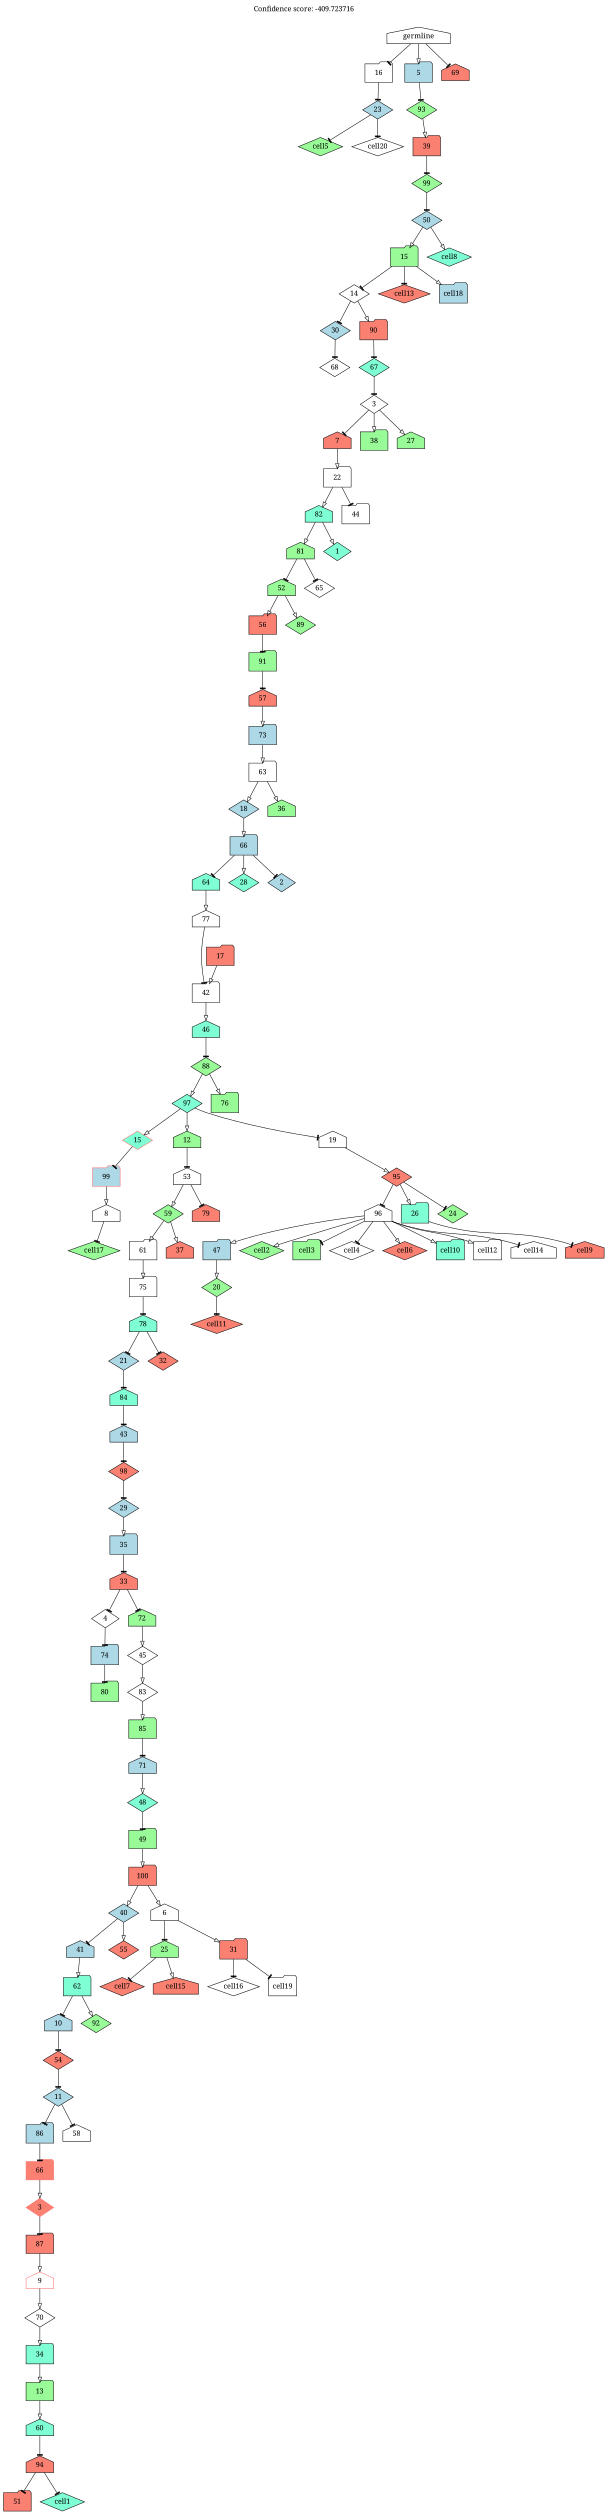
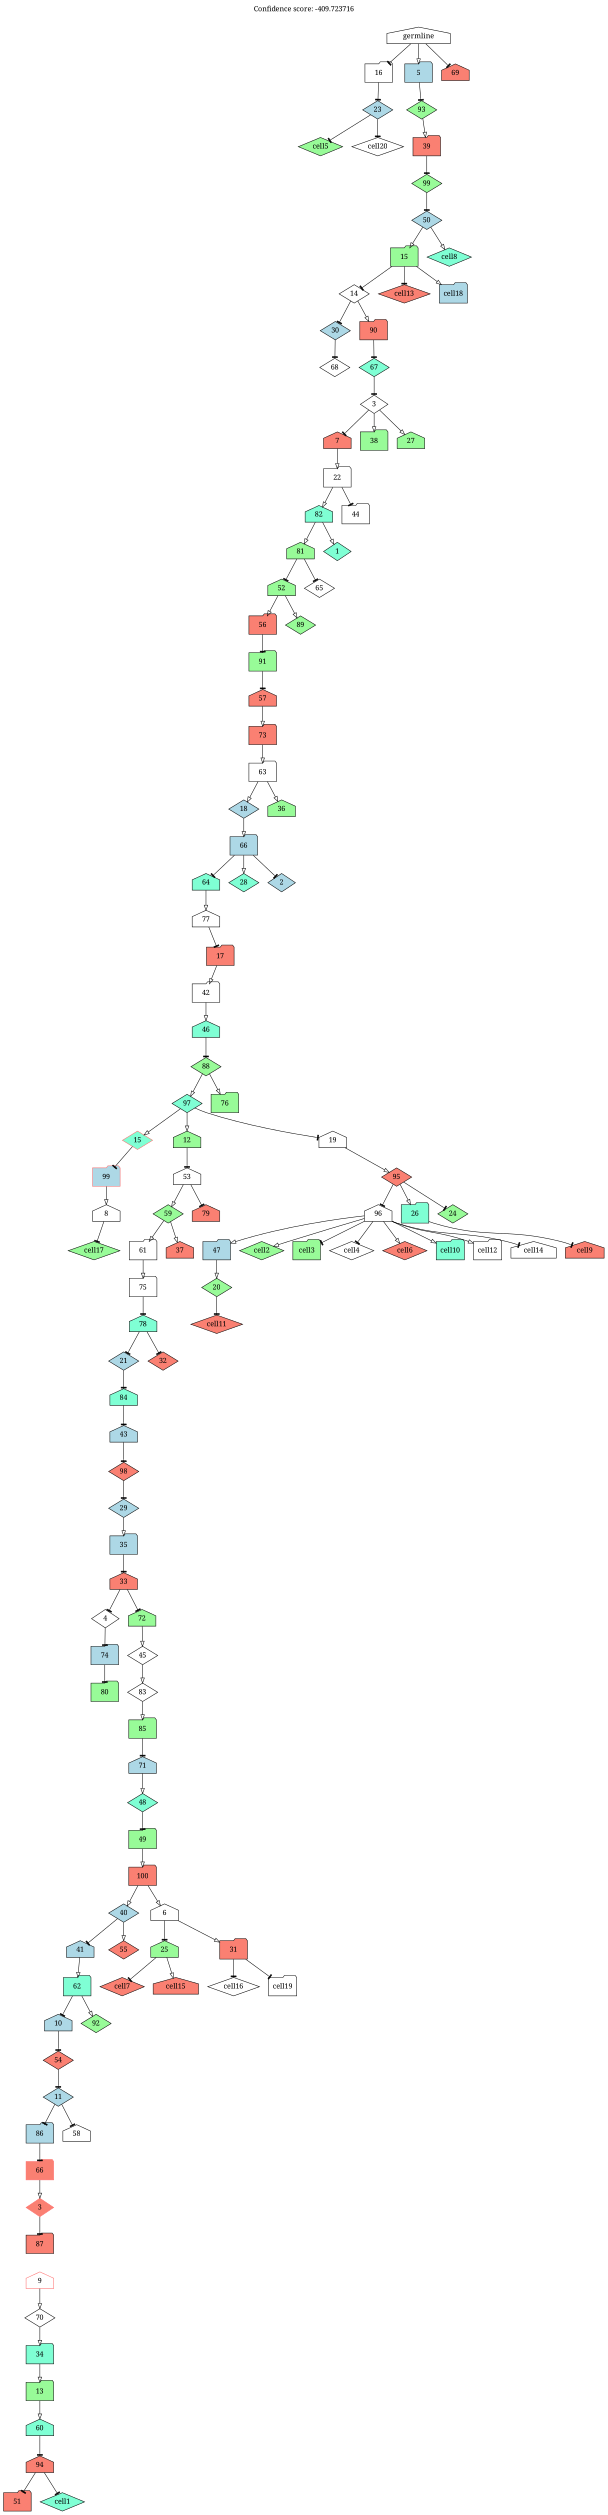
(263, 735) -> (263, 735)
(201, 954) -> (212, 936)
(40, 2260) -> none
